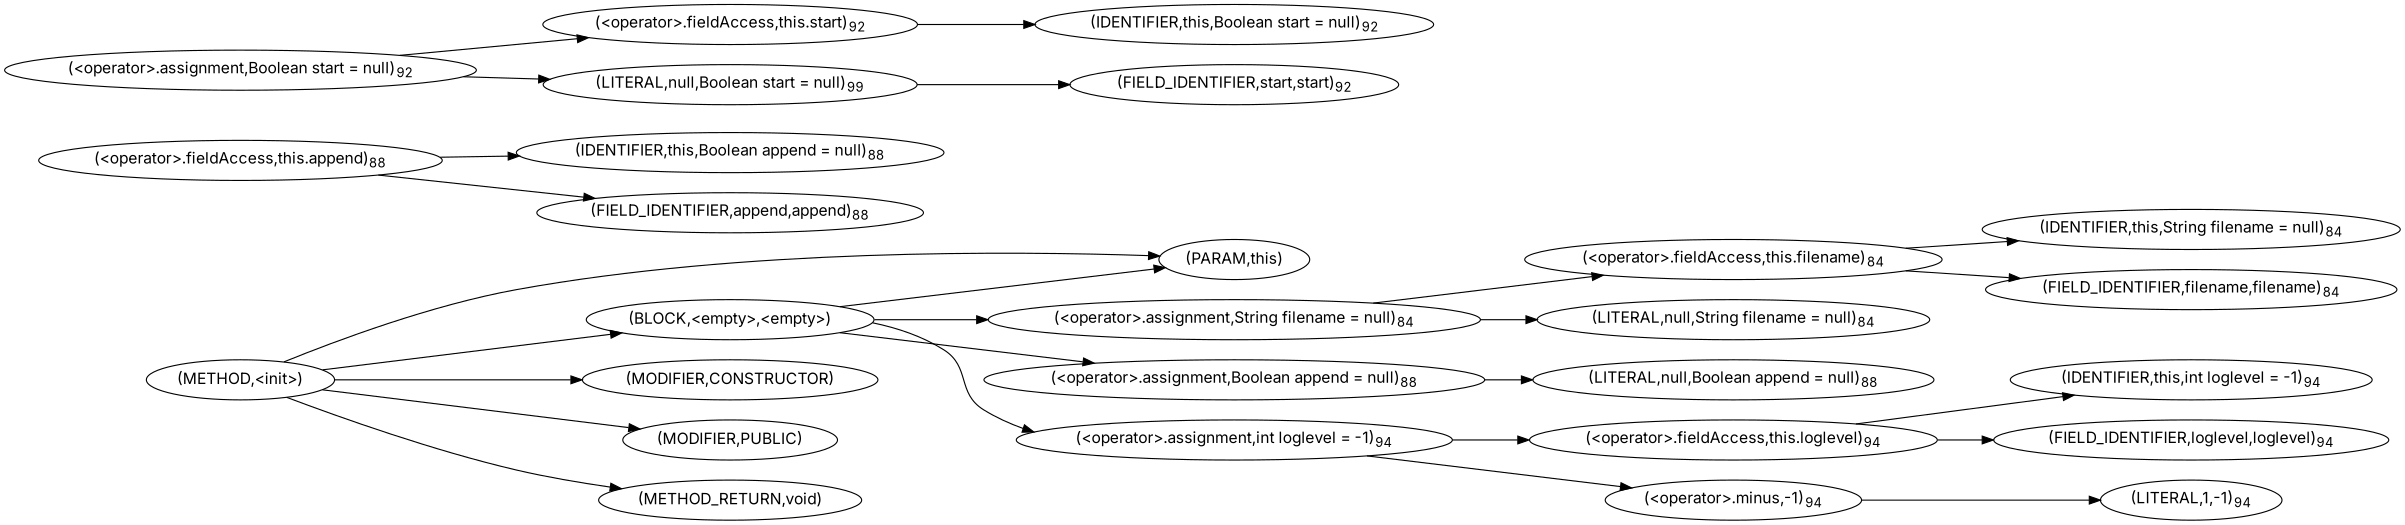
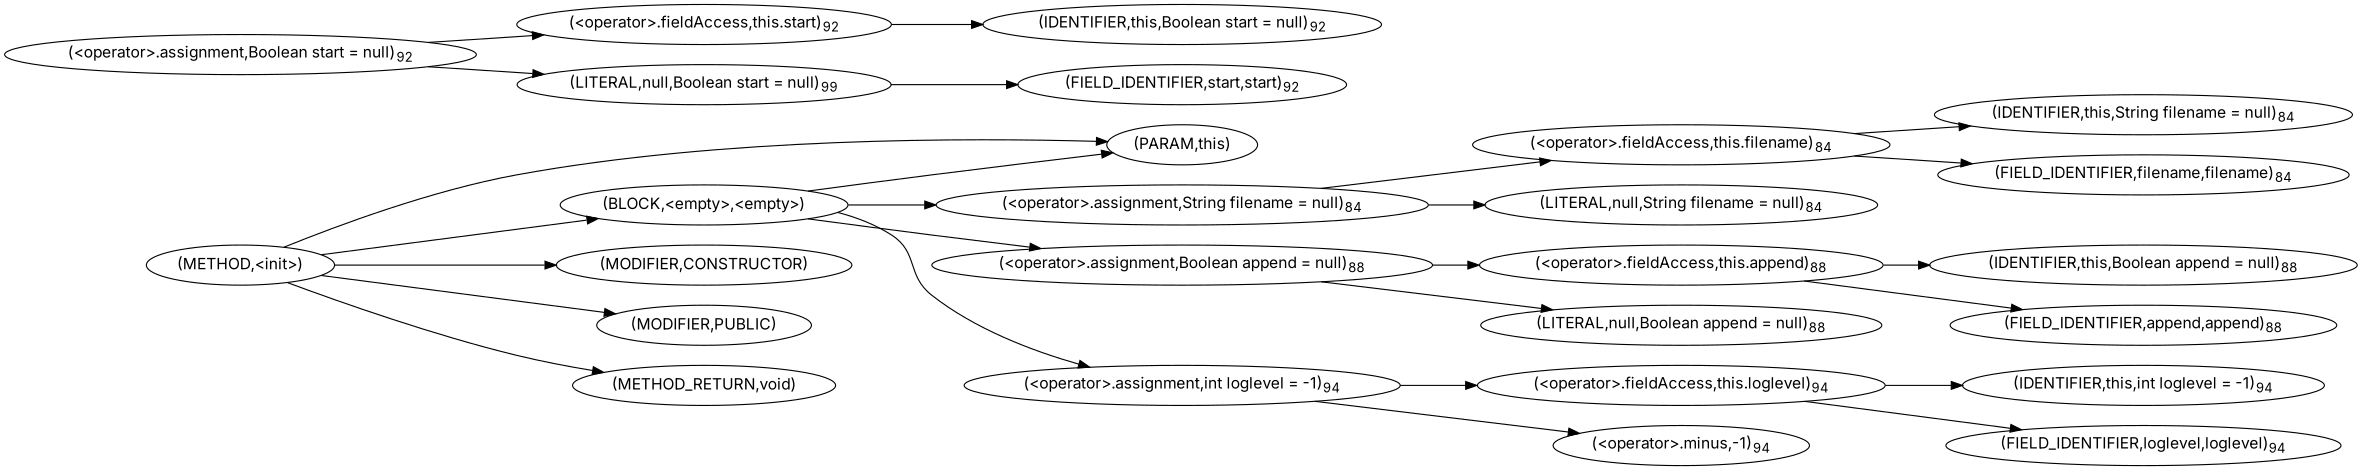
none -> (1450, 265)
(2191, 500) -> none
